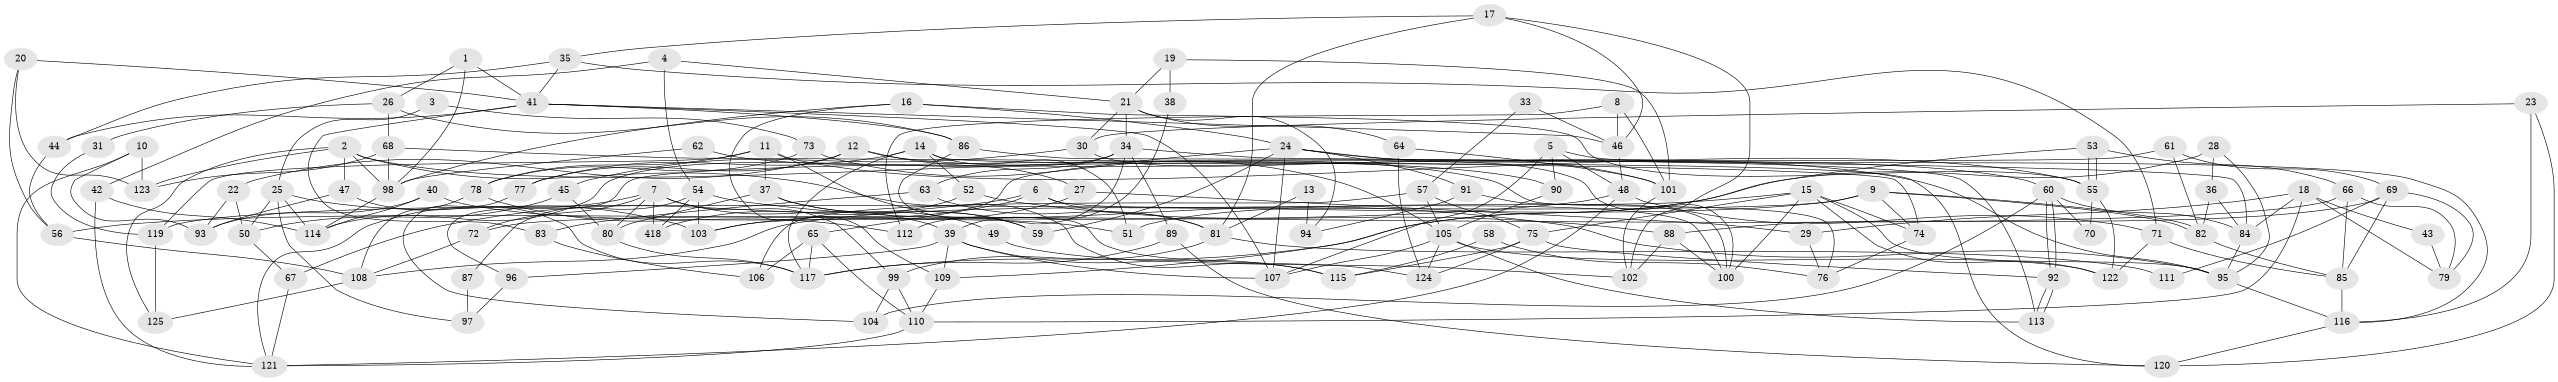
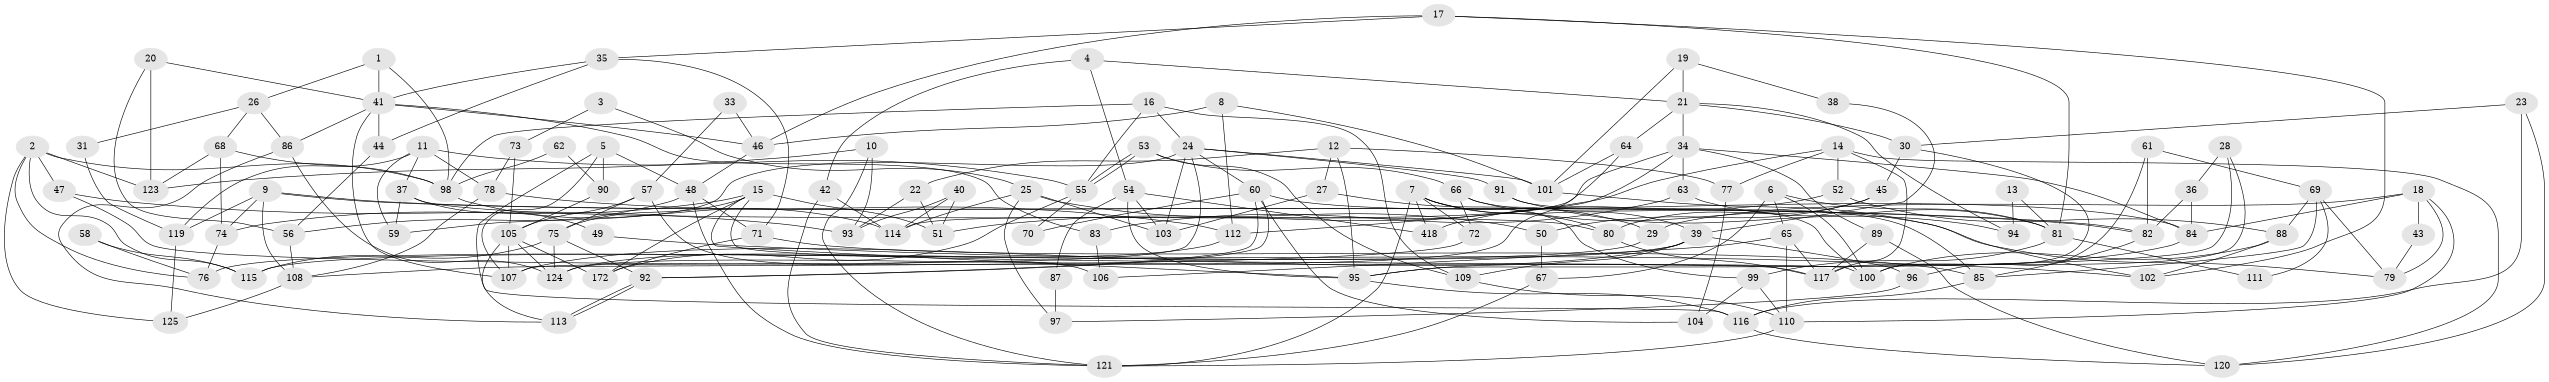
(239, 213) -> (927, 213)
none -> (893, 255)
(2110, 279) -> (600, 279)
